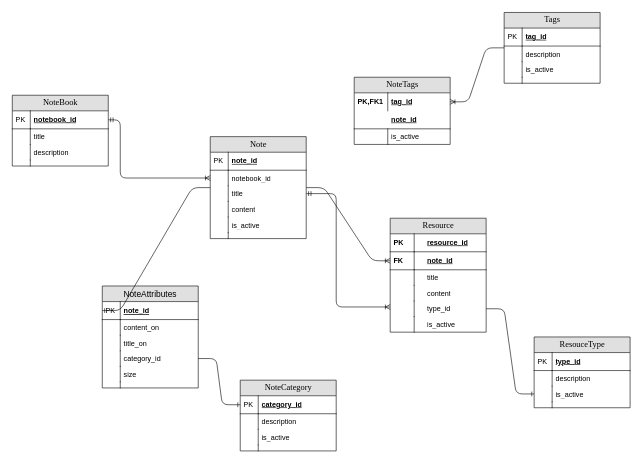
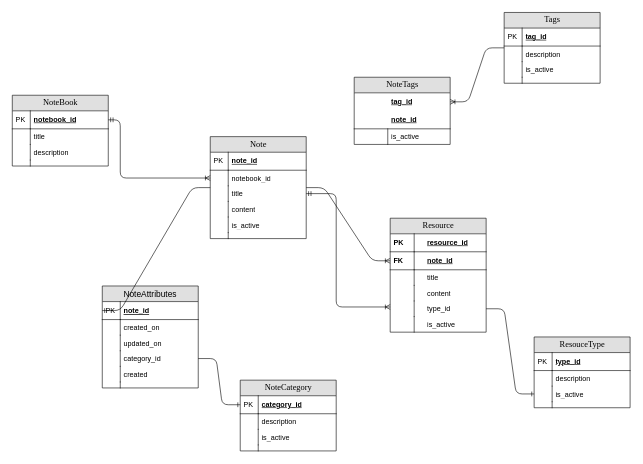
(371, 102) -> none
(144, 328) -> (144, 328)
(138, 343) -> (144, 343)
(131, 374) -> (138, 374)
